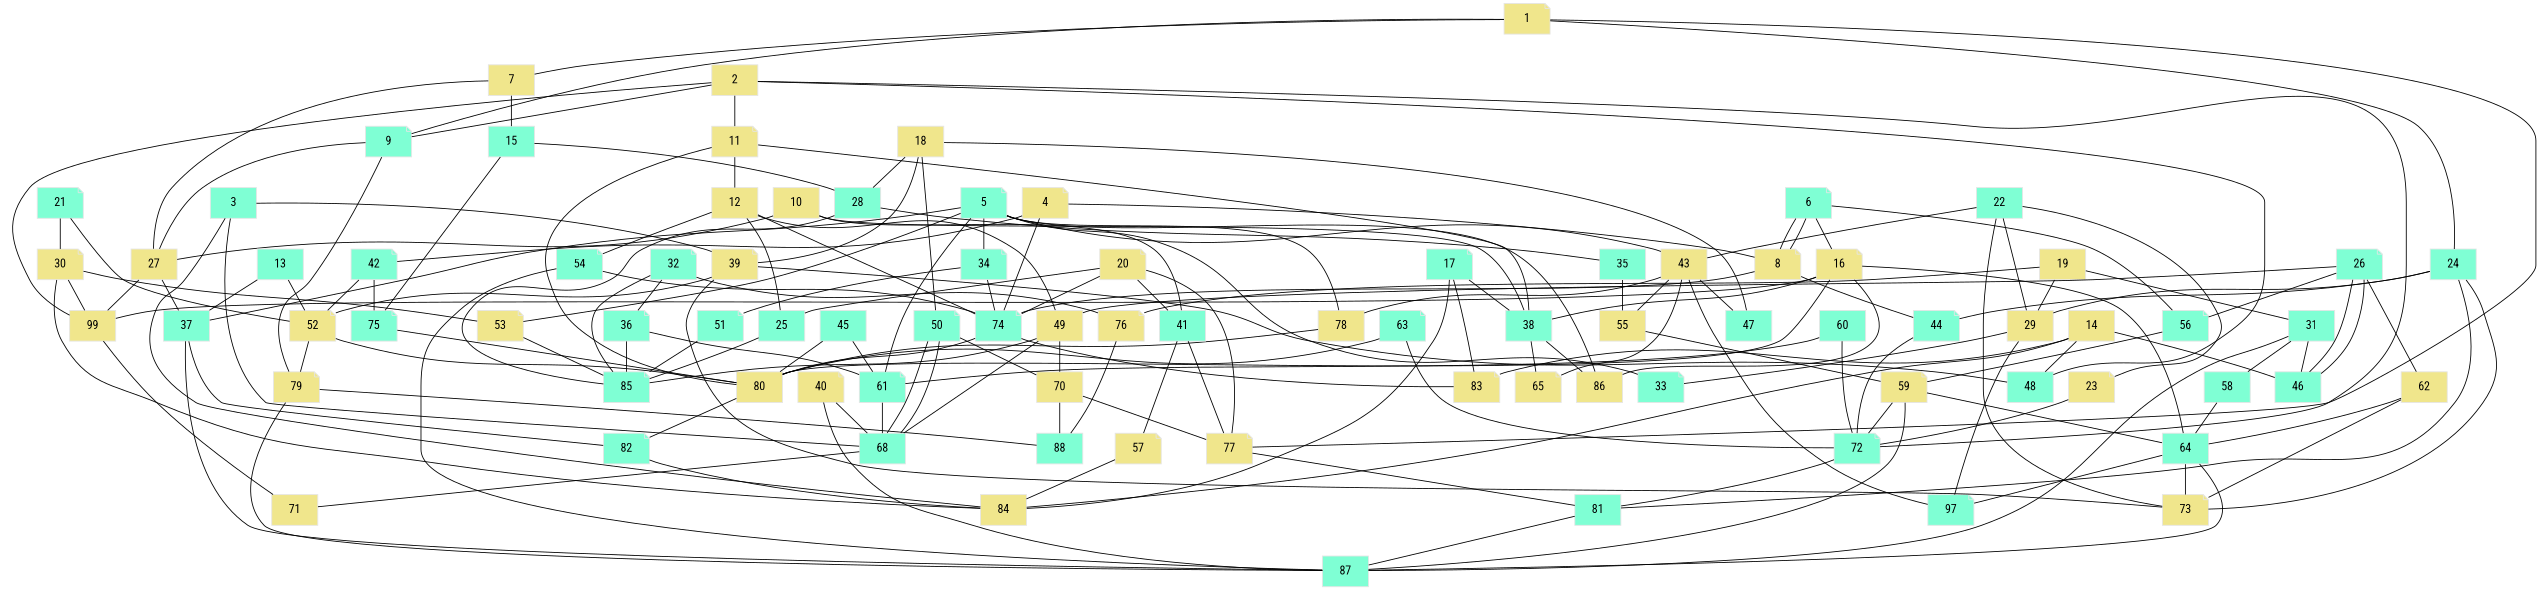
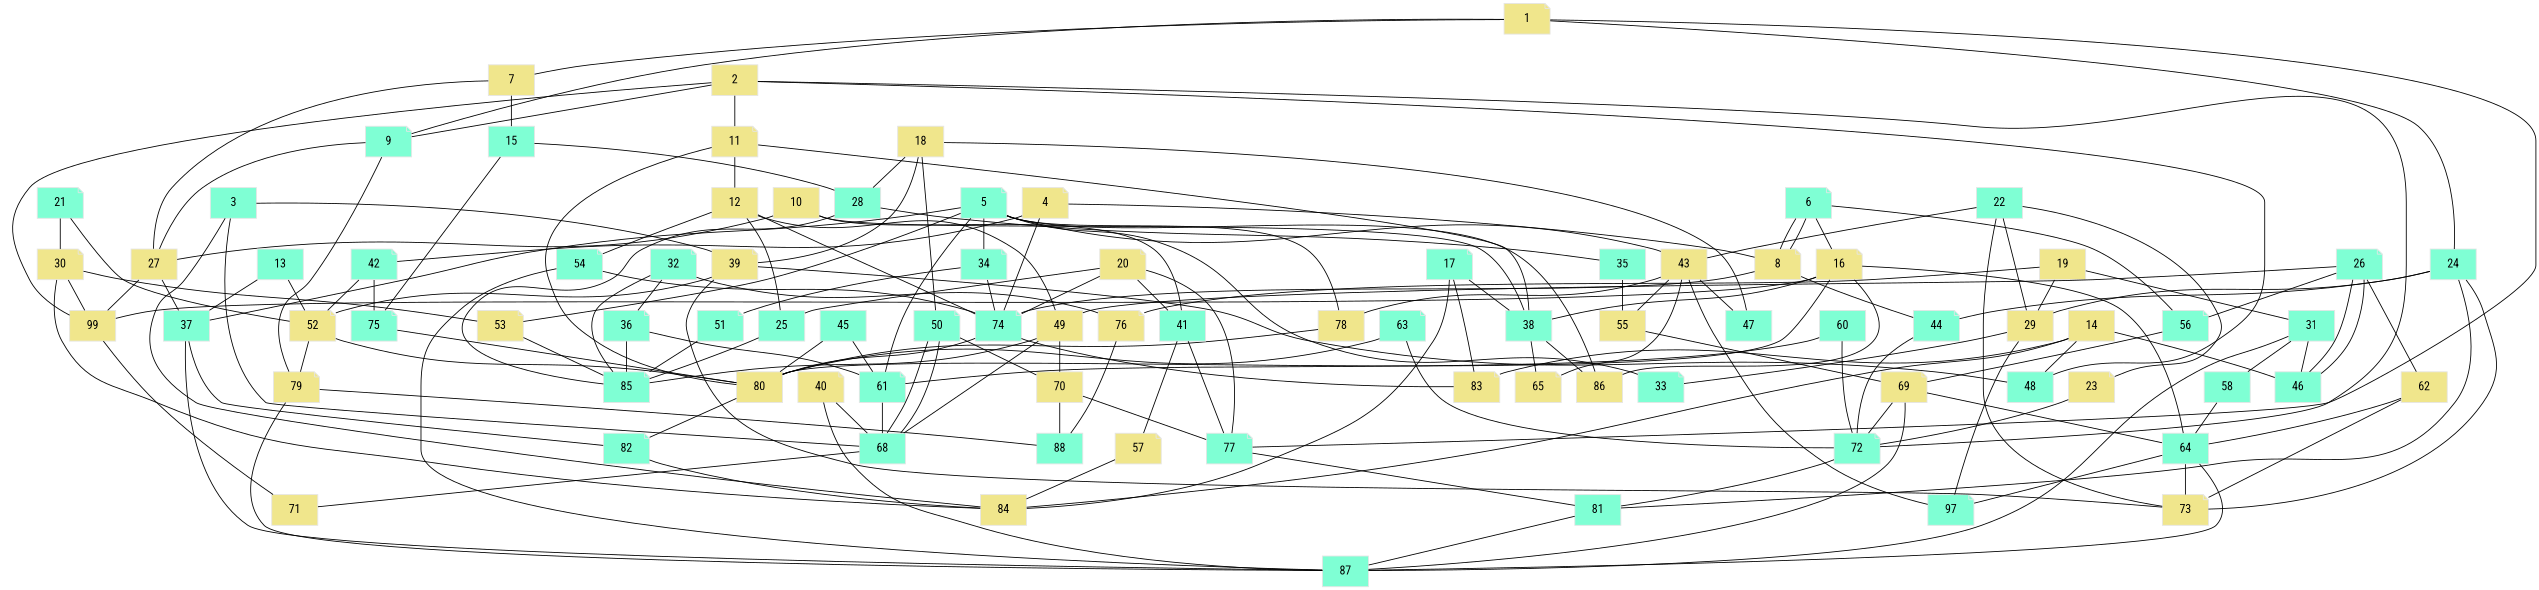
(1904, 387) -> (1904, 387)
(1229, 449) -> (1229, 449)
